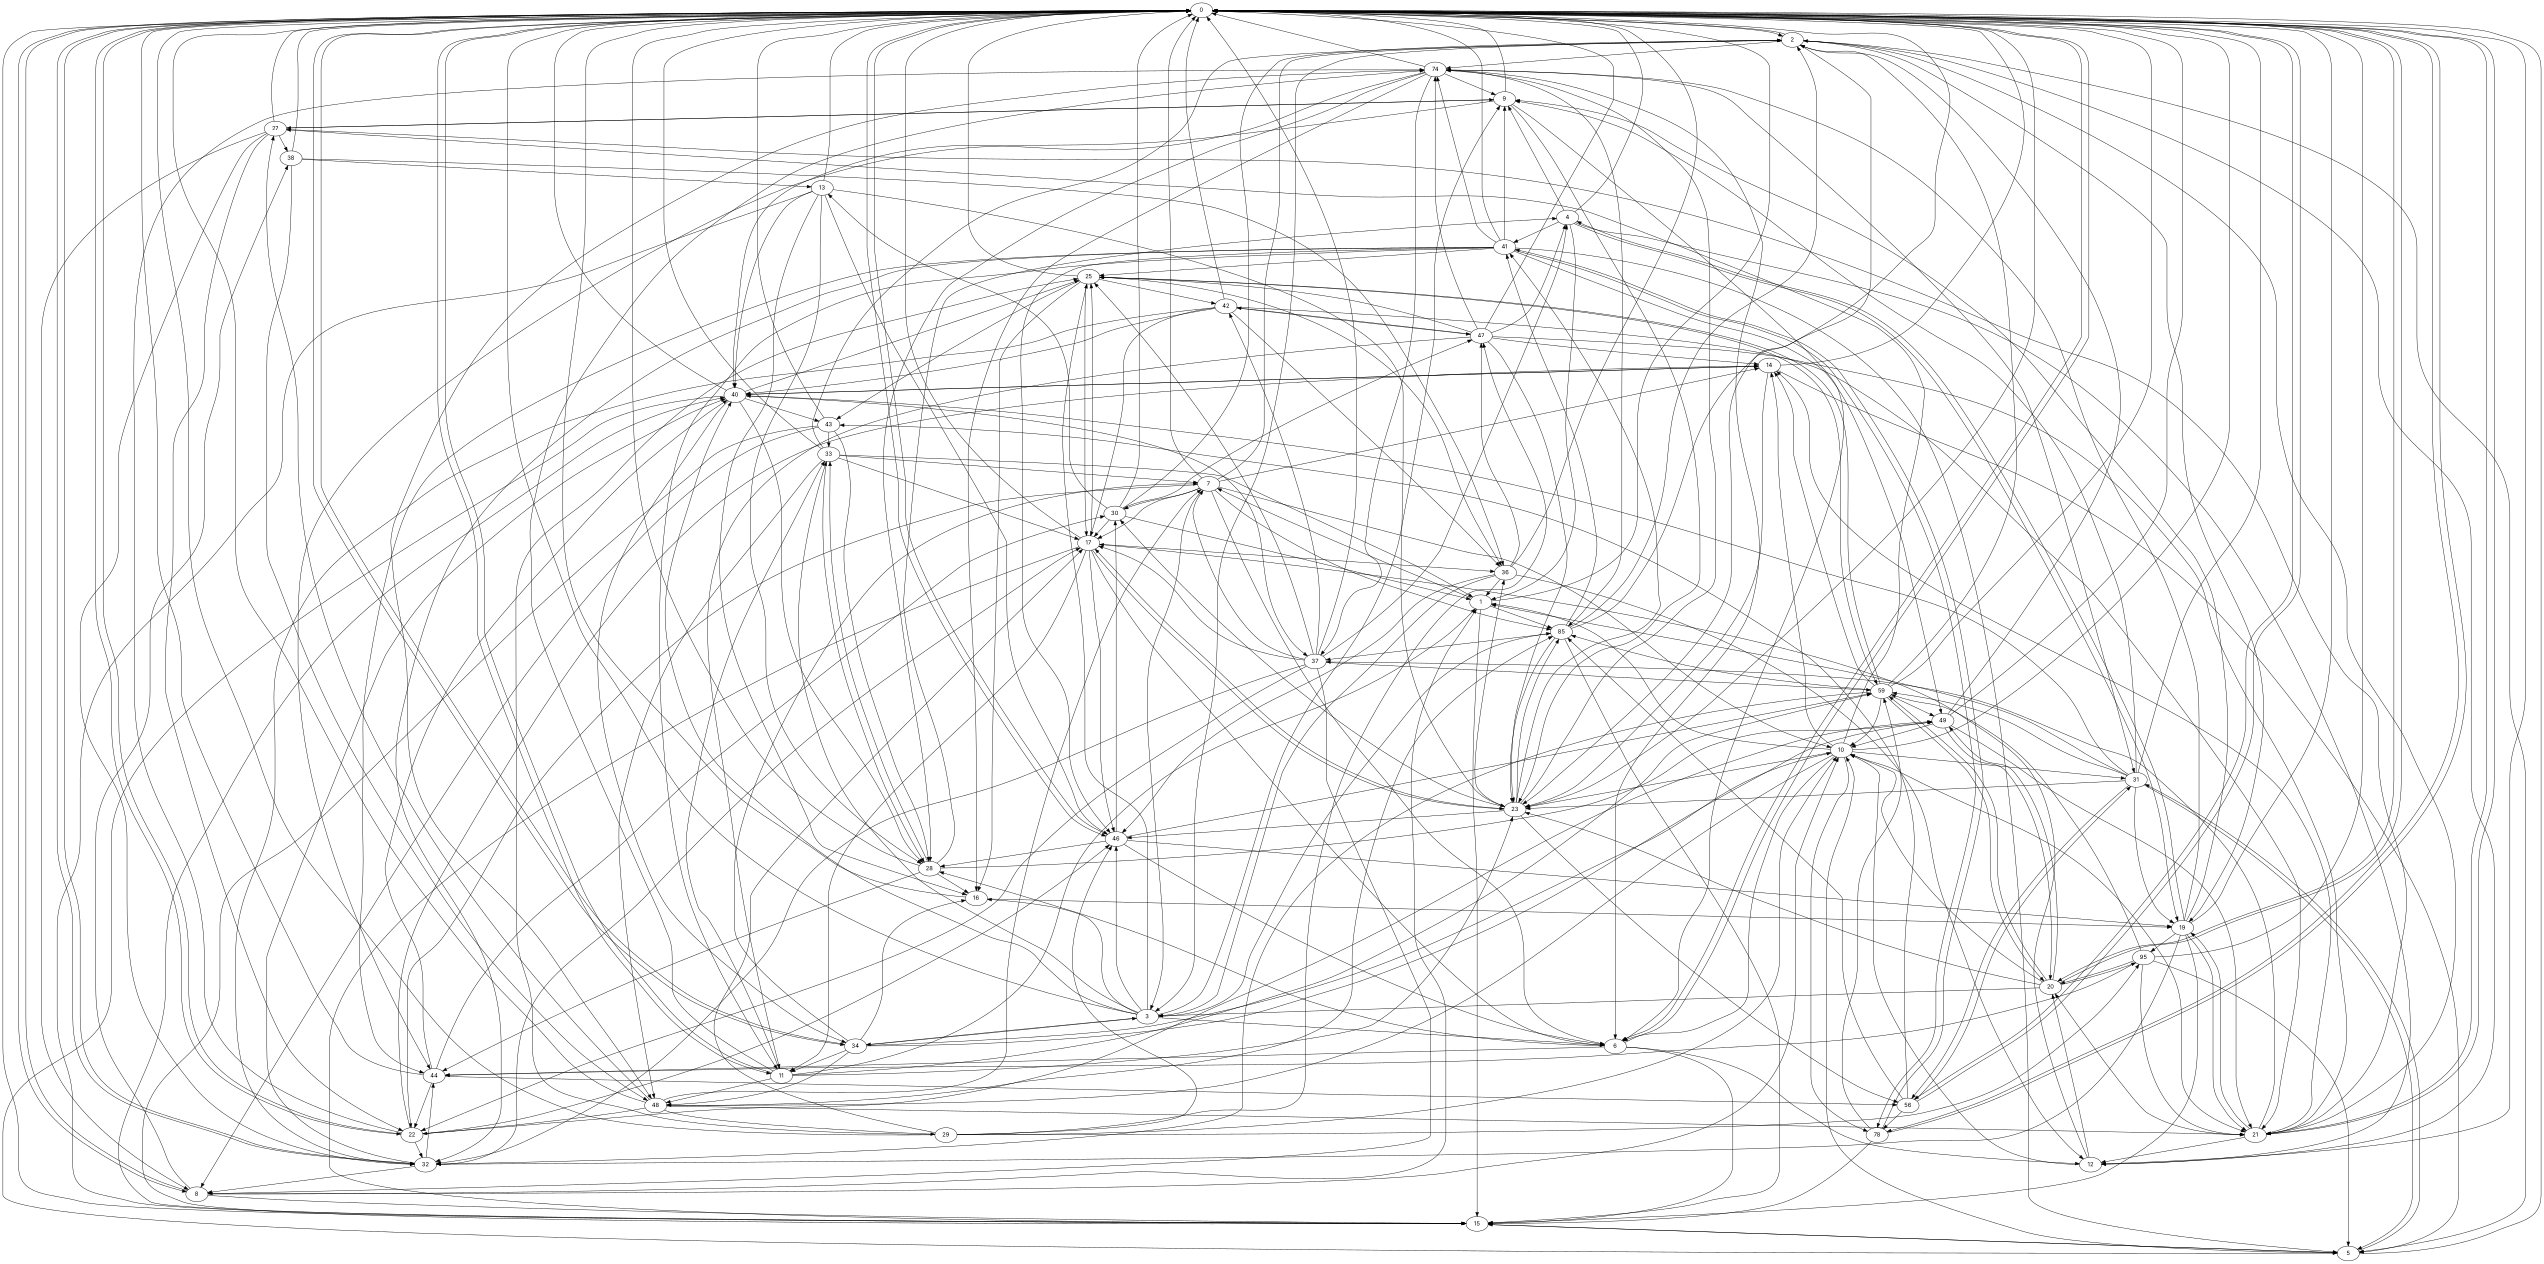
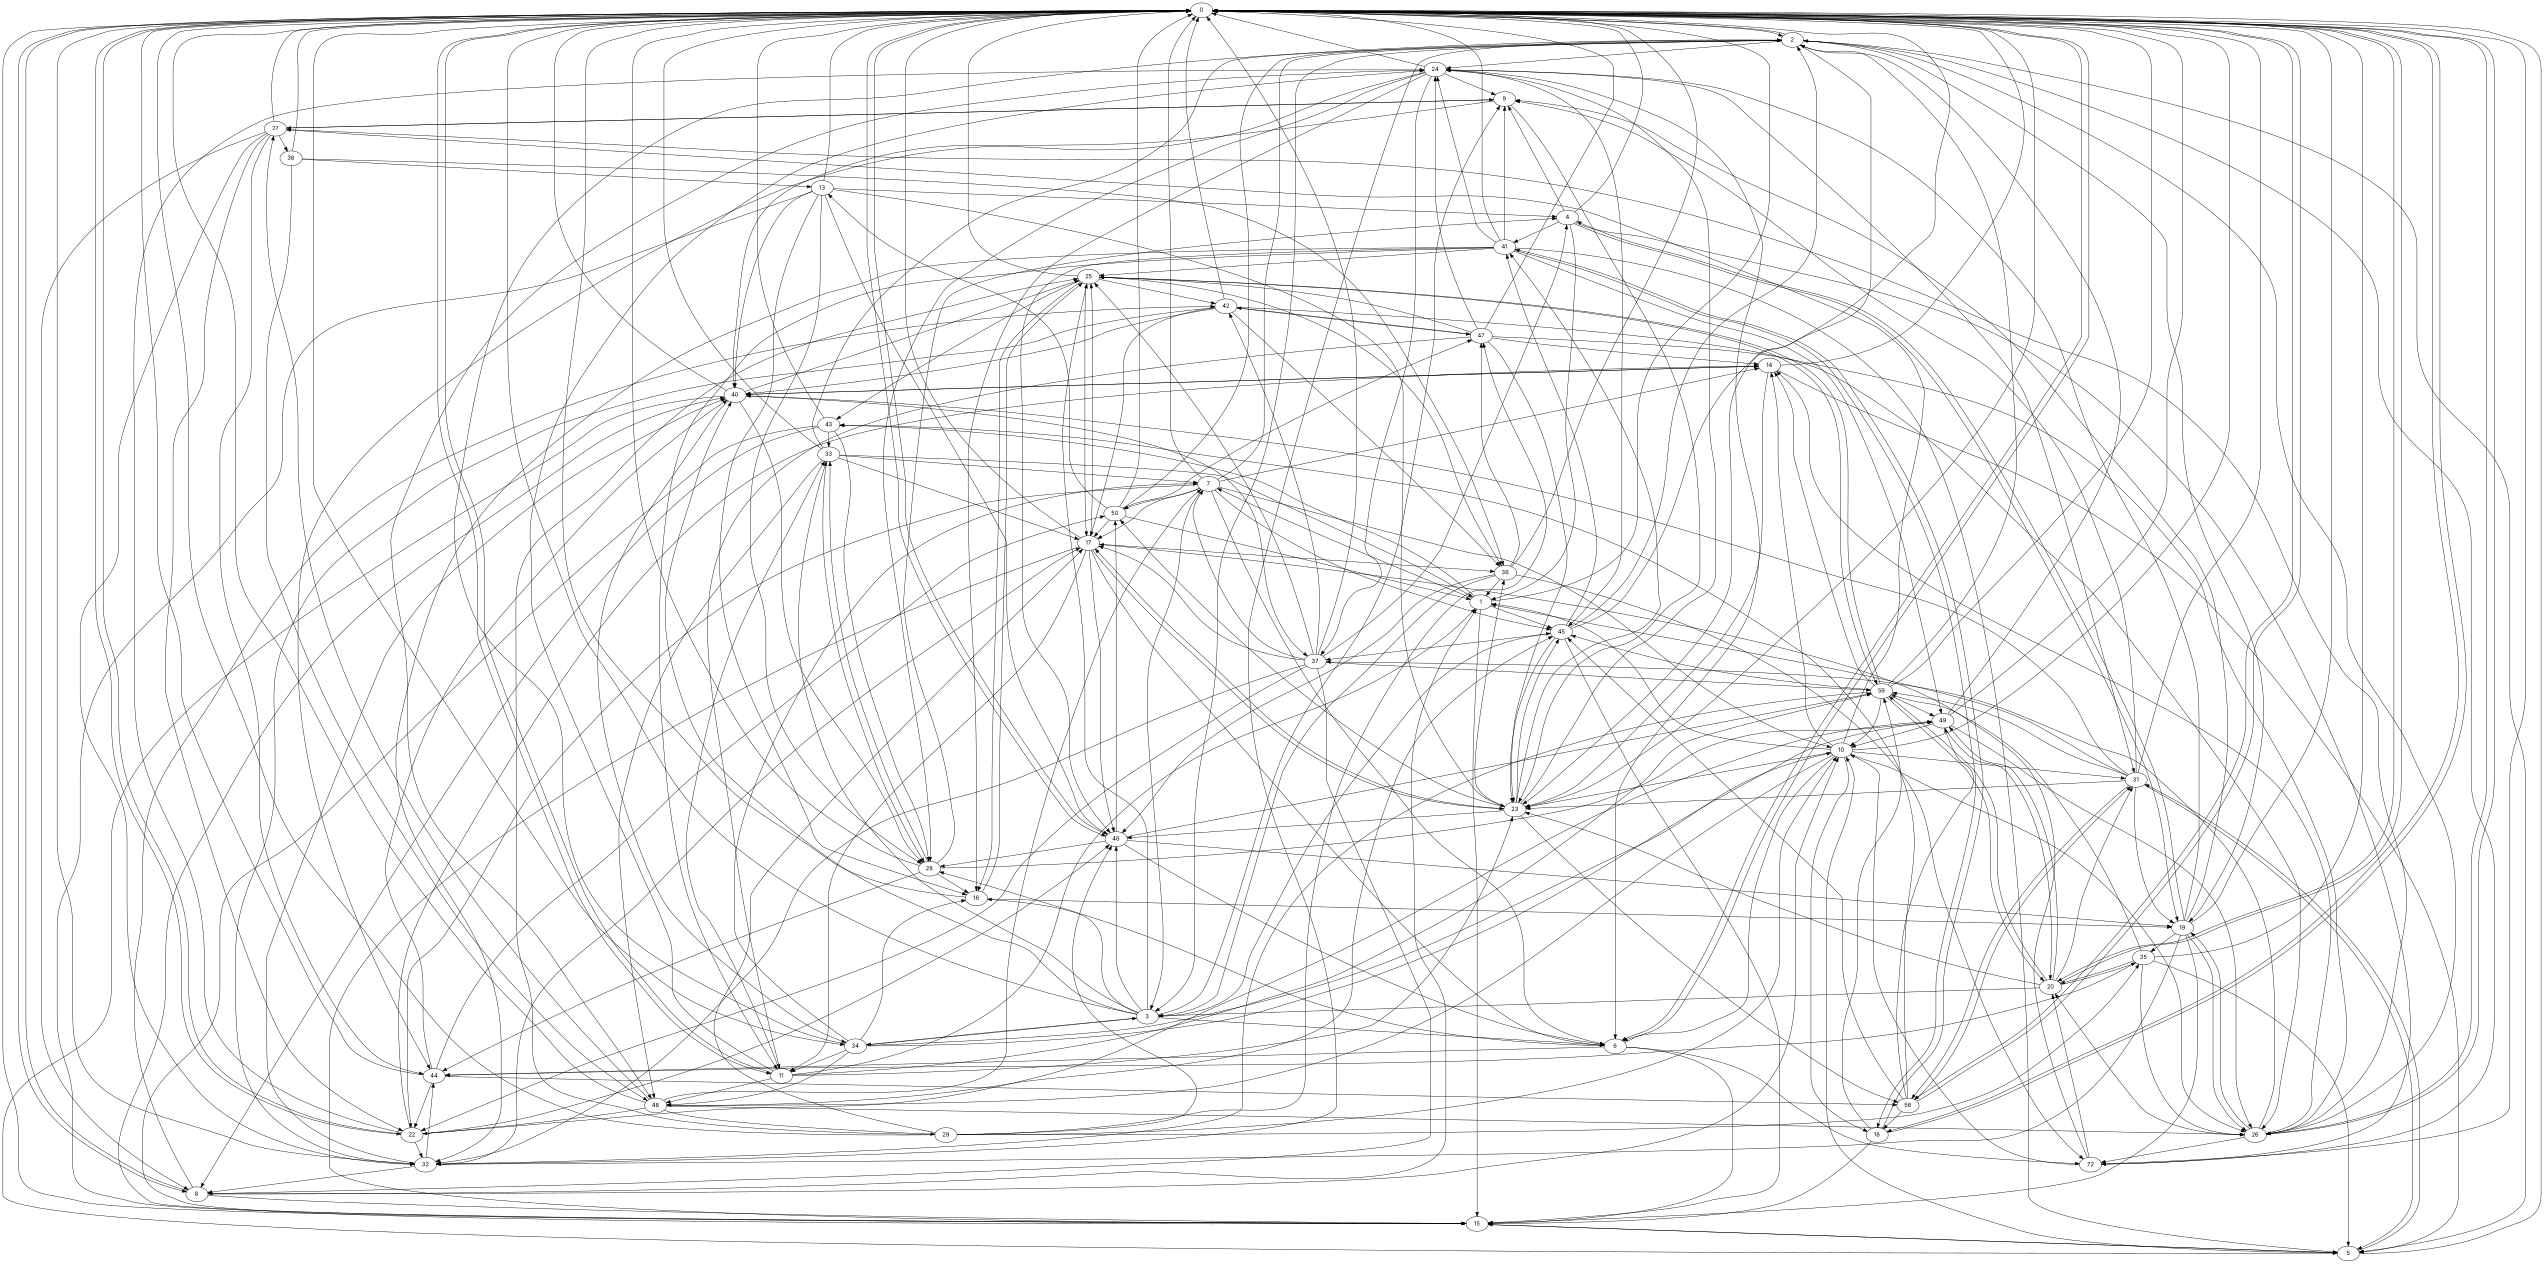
(1402, 18) -> none
(1435, 69) -> (1435, 69)
(65, 172) -> (1284, 846)
(321, 233) -> (643, 150)
(1542, 288) -> (1211, 203)
(675, 338) -> (234, 630)
(782, 410) -> (1174, 460)
(1115, 513) -> (1115, 513)
(1823, 521) -> none
none -> (1004, 591)
(1561, 632) -> (1561, 632)
(150, 683) -> (379, 498)
(1919, 877) -> (2087, 884)
none -> (1914, 894)
(2144, 957) -> (2144, 957)
(1877, 1135) -> (1877, 1135)
(2255, 1135) -> (2255, 1135)
(2090, 1165) -> (2090, 1165)
